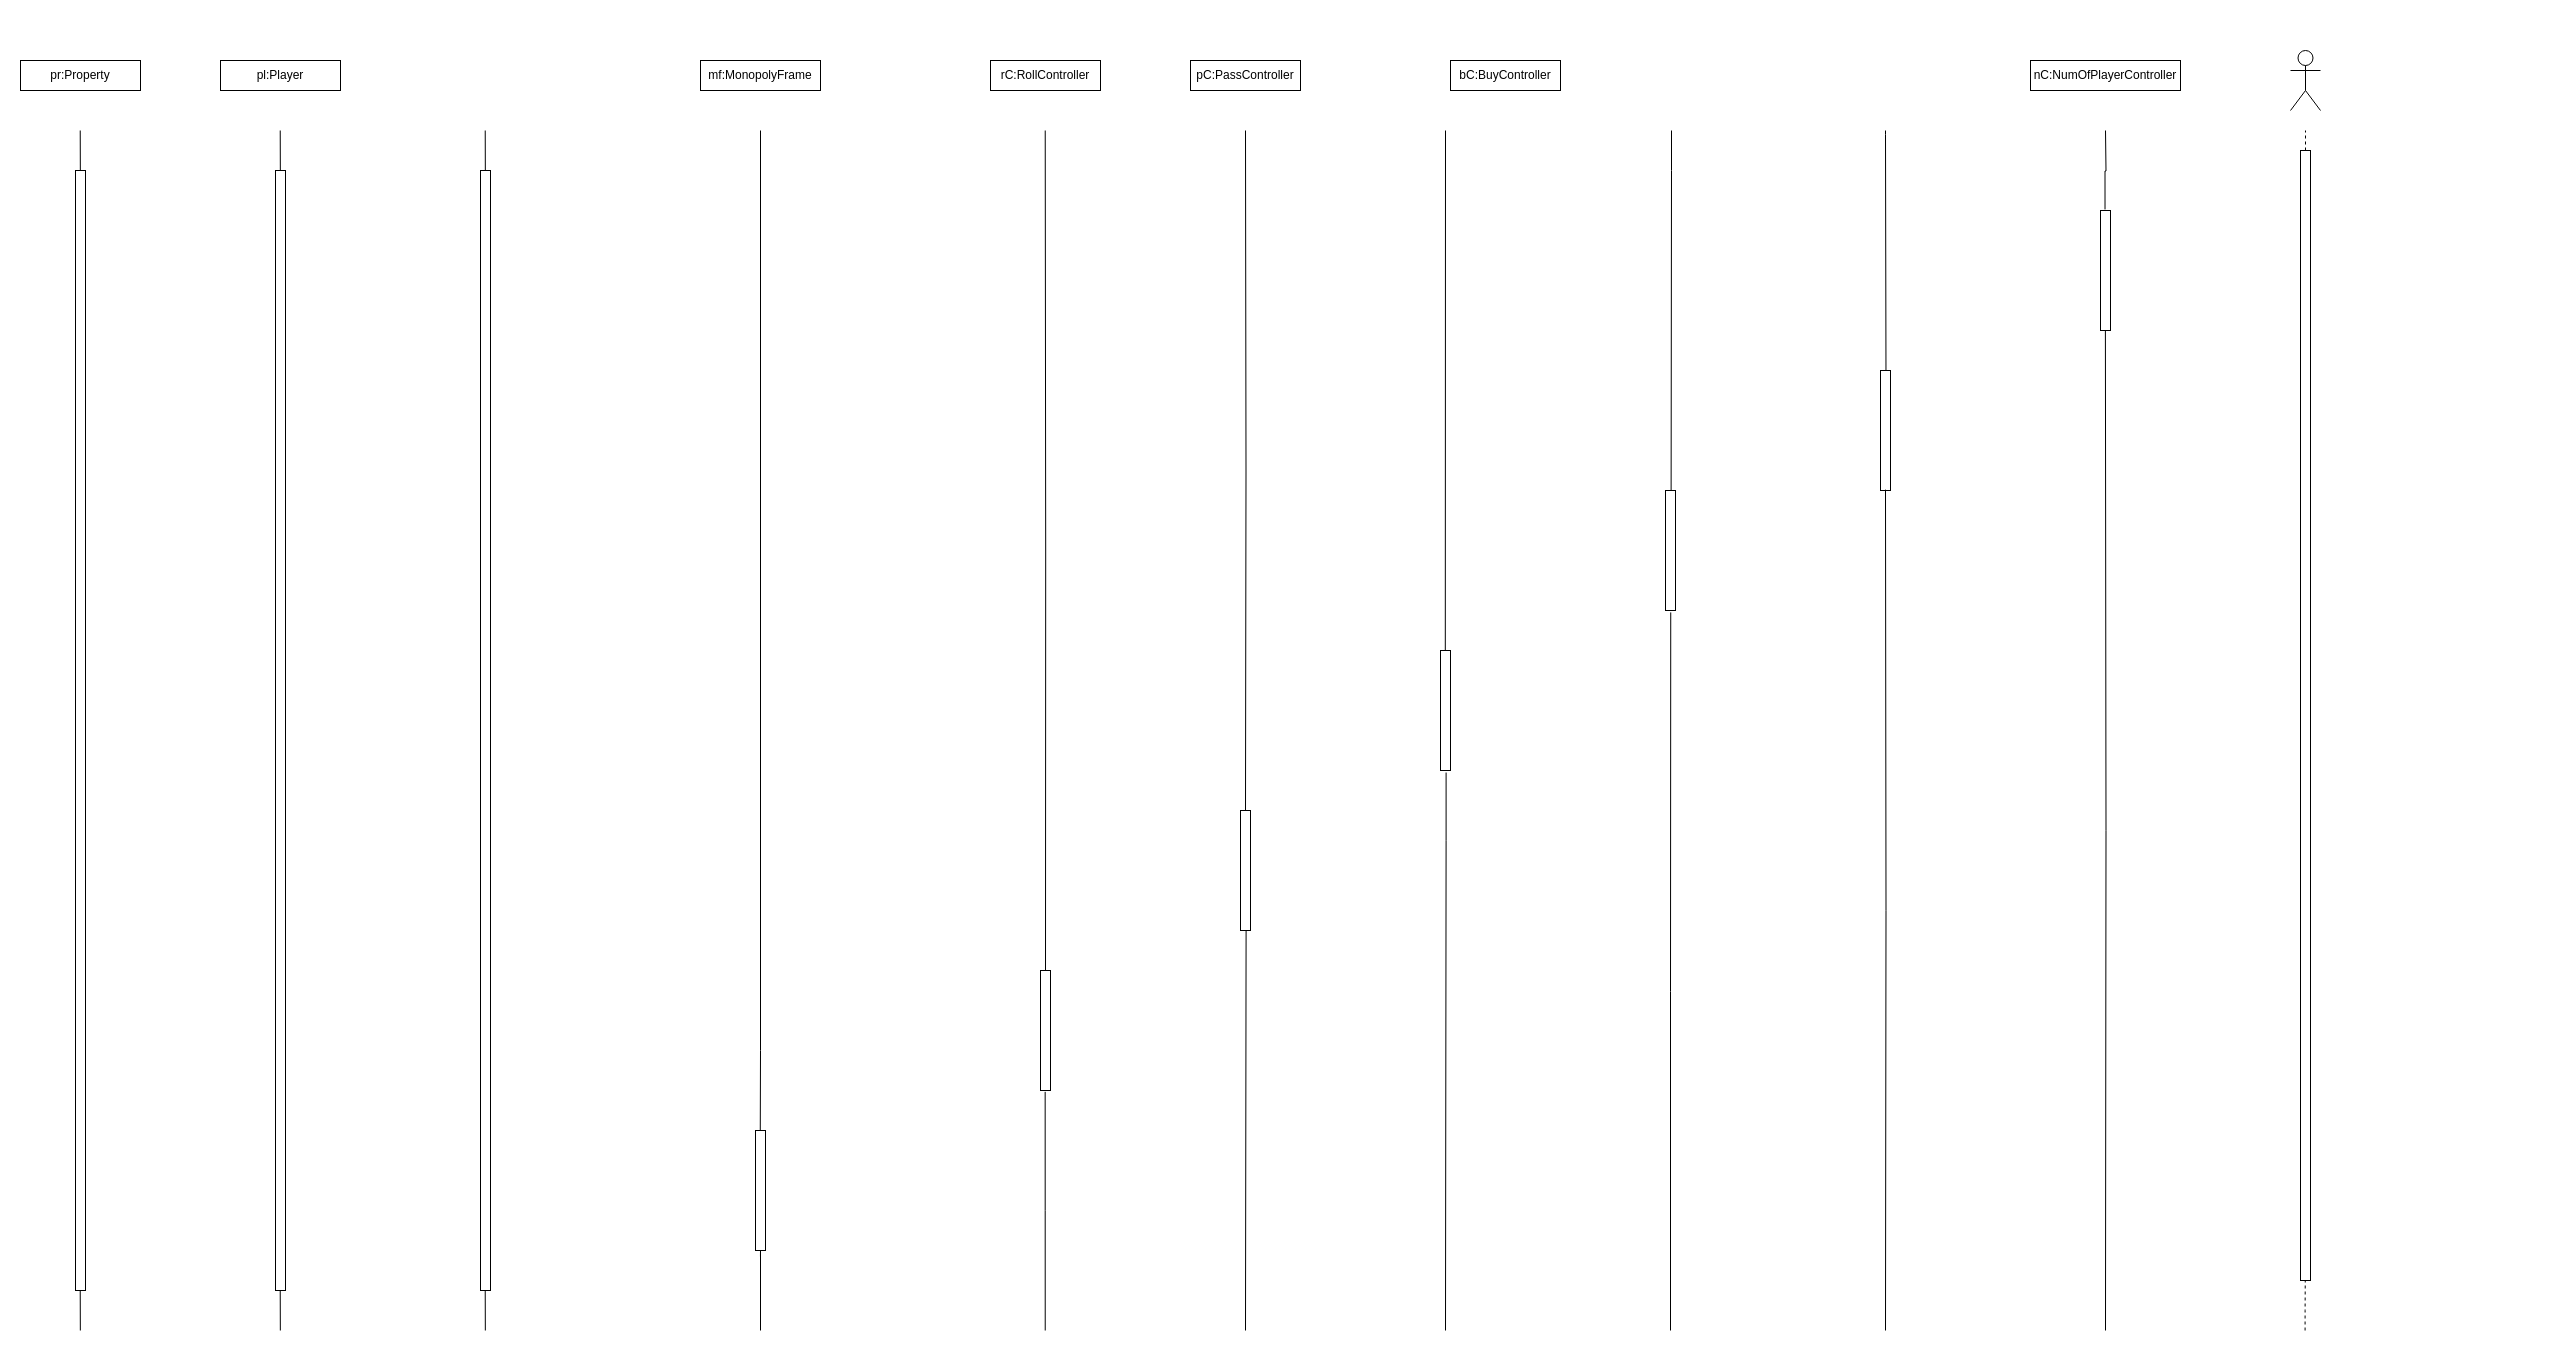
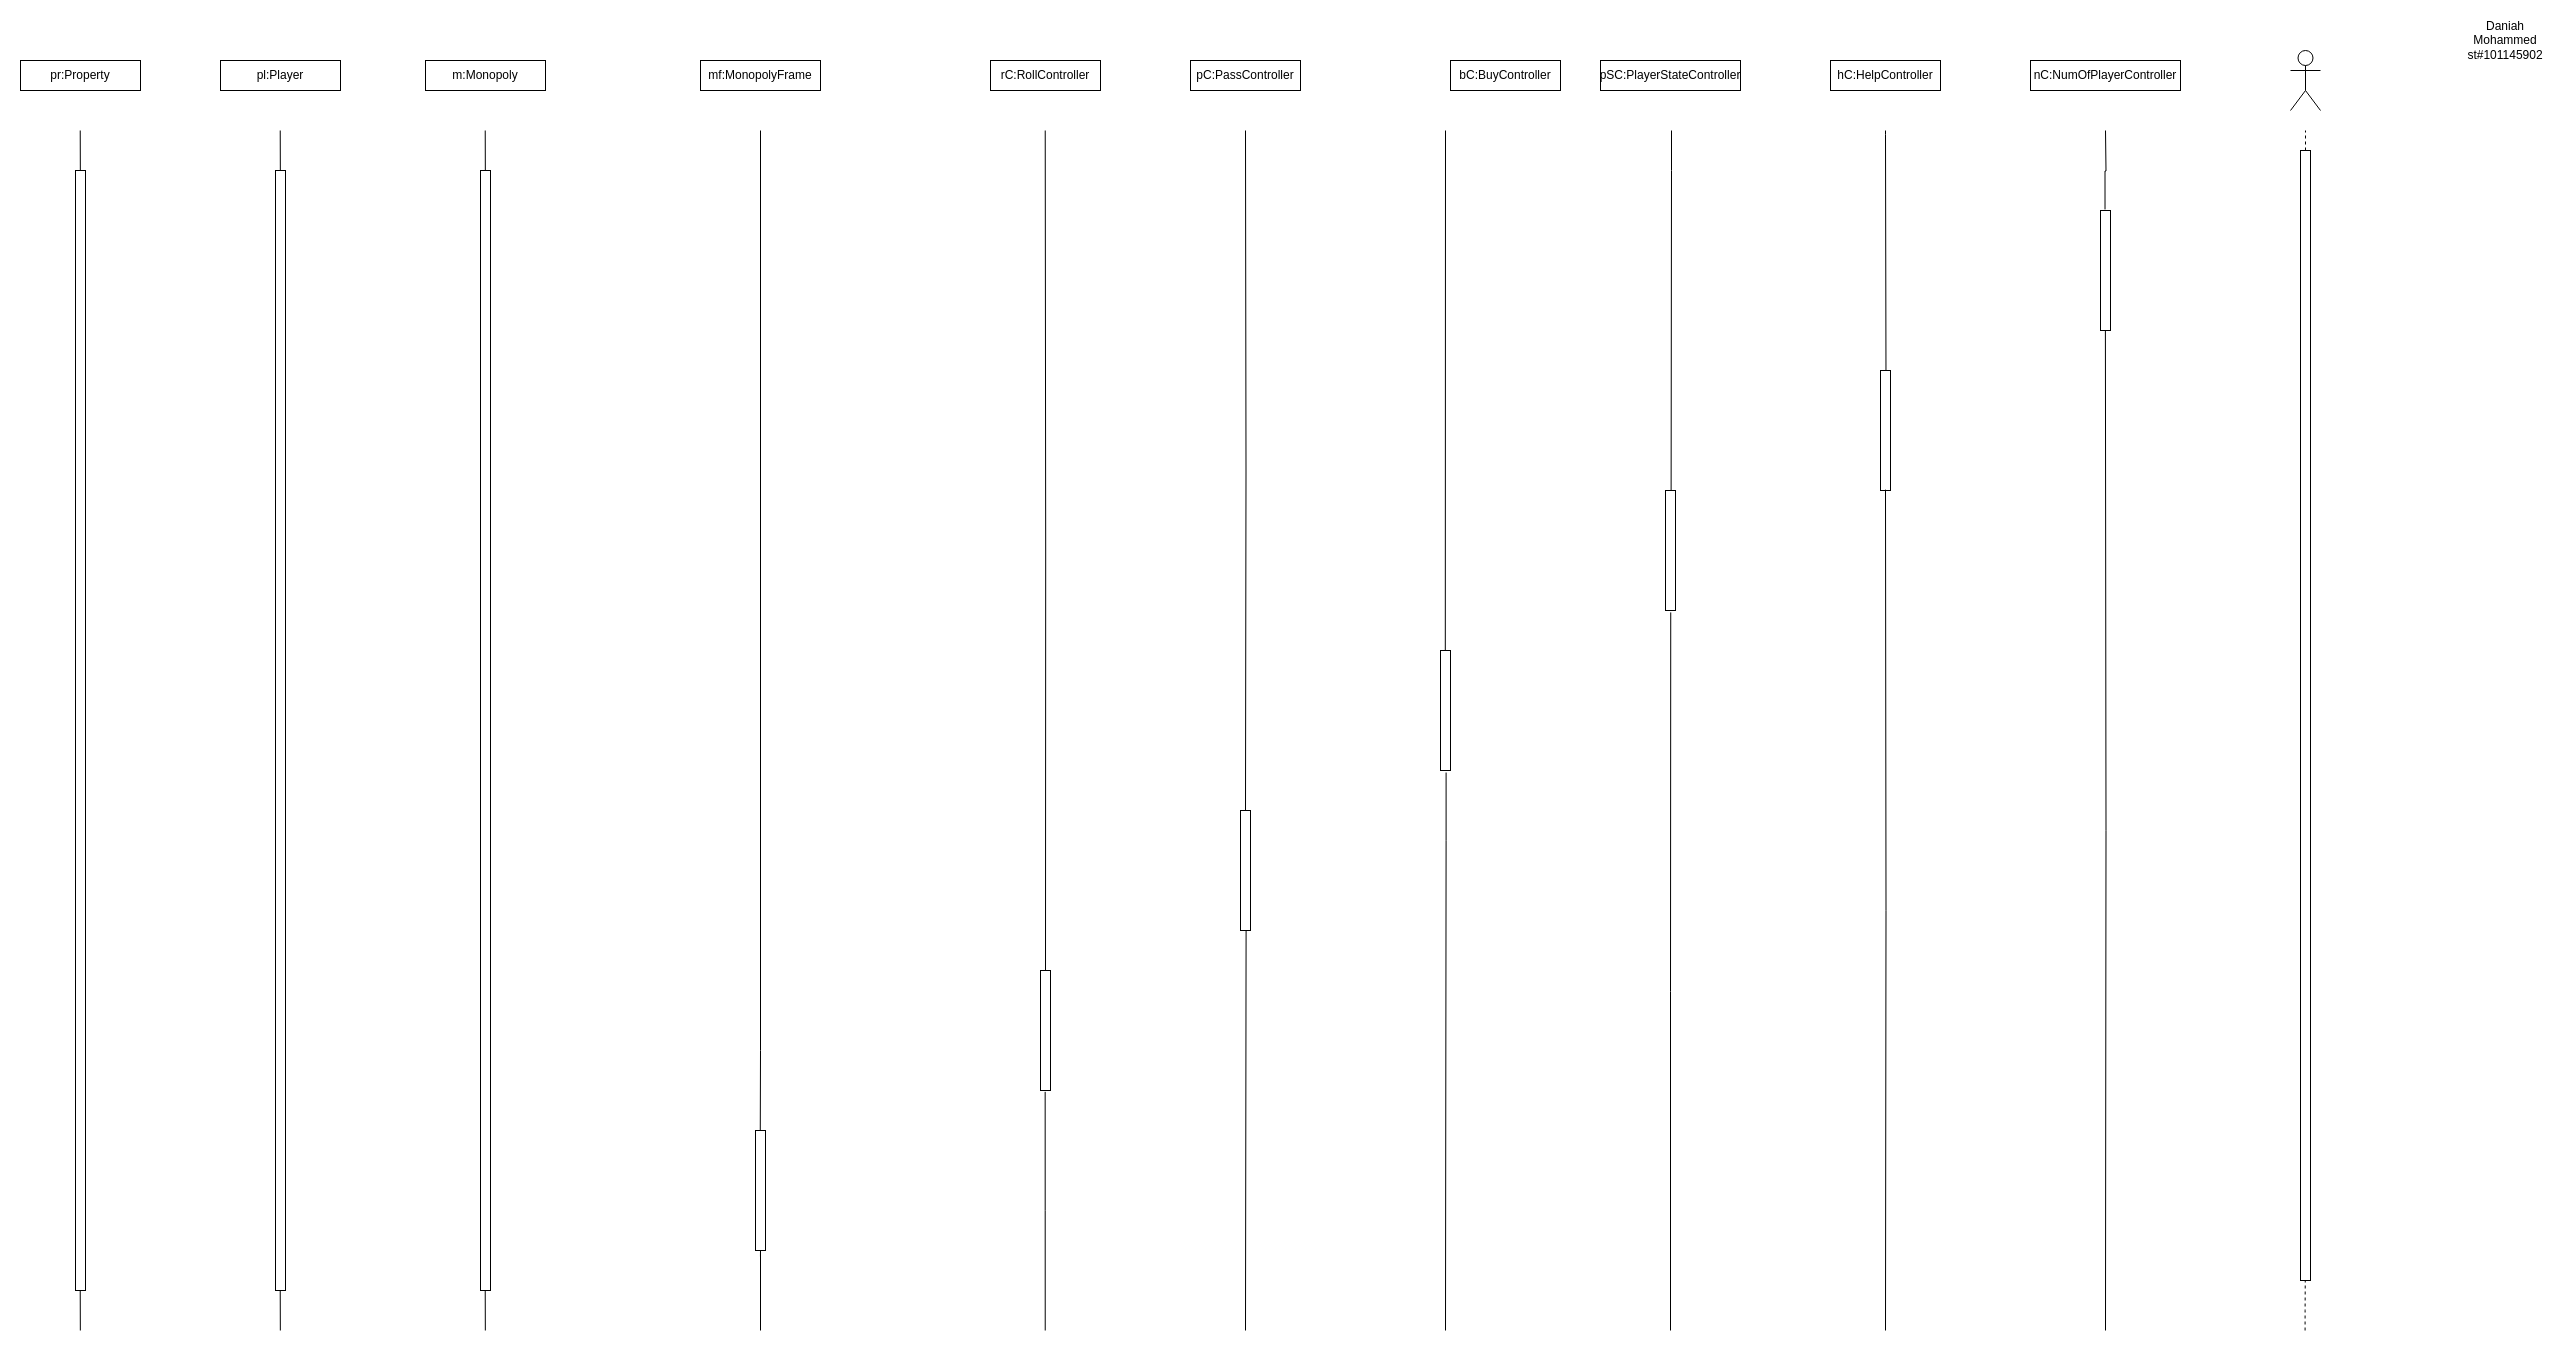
none -> (2506, 41)
none -> (486, 76)
none -> (1671, 76)
none -> (1886, 76)
